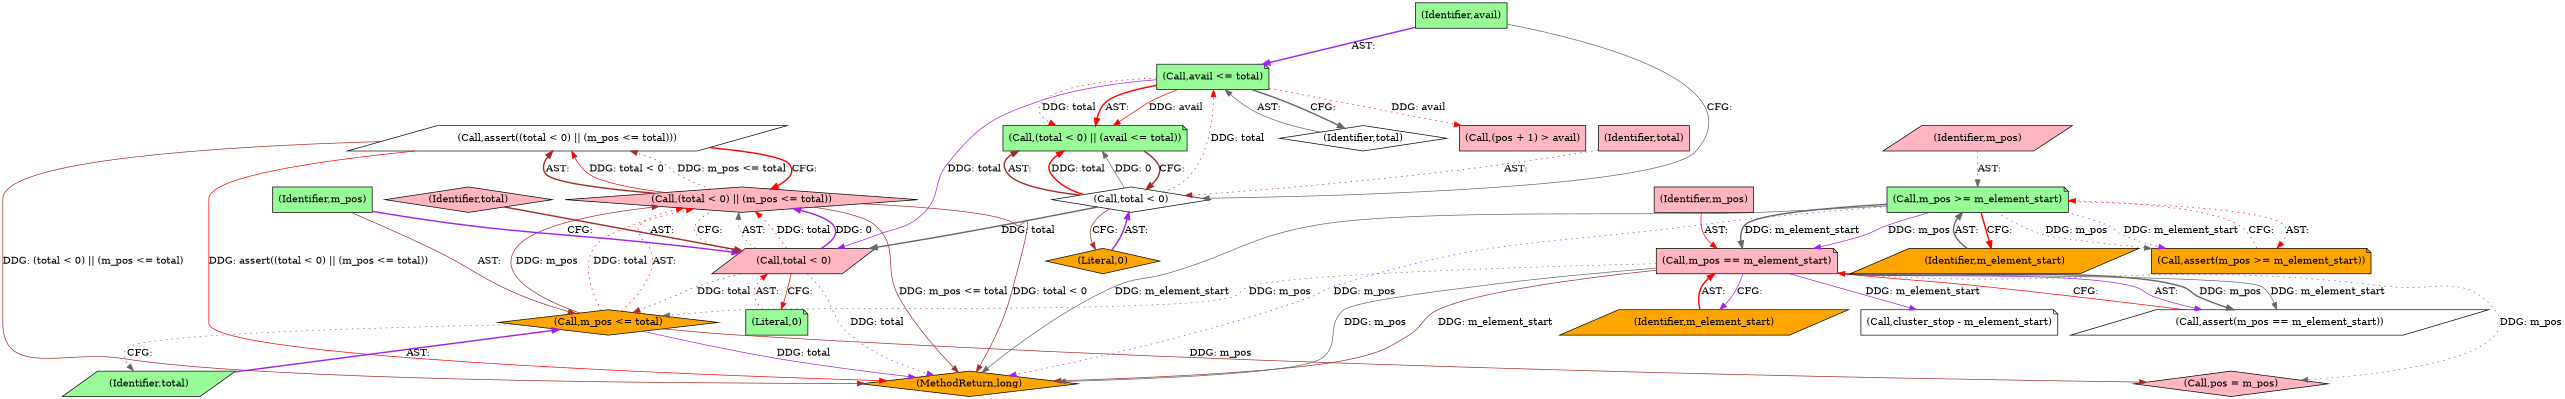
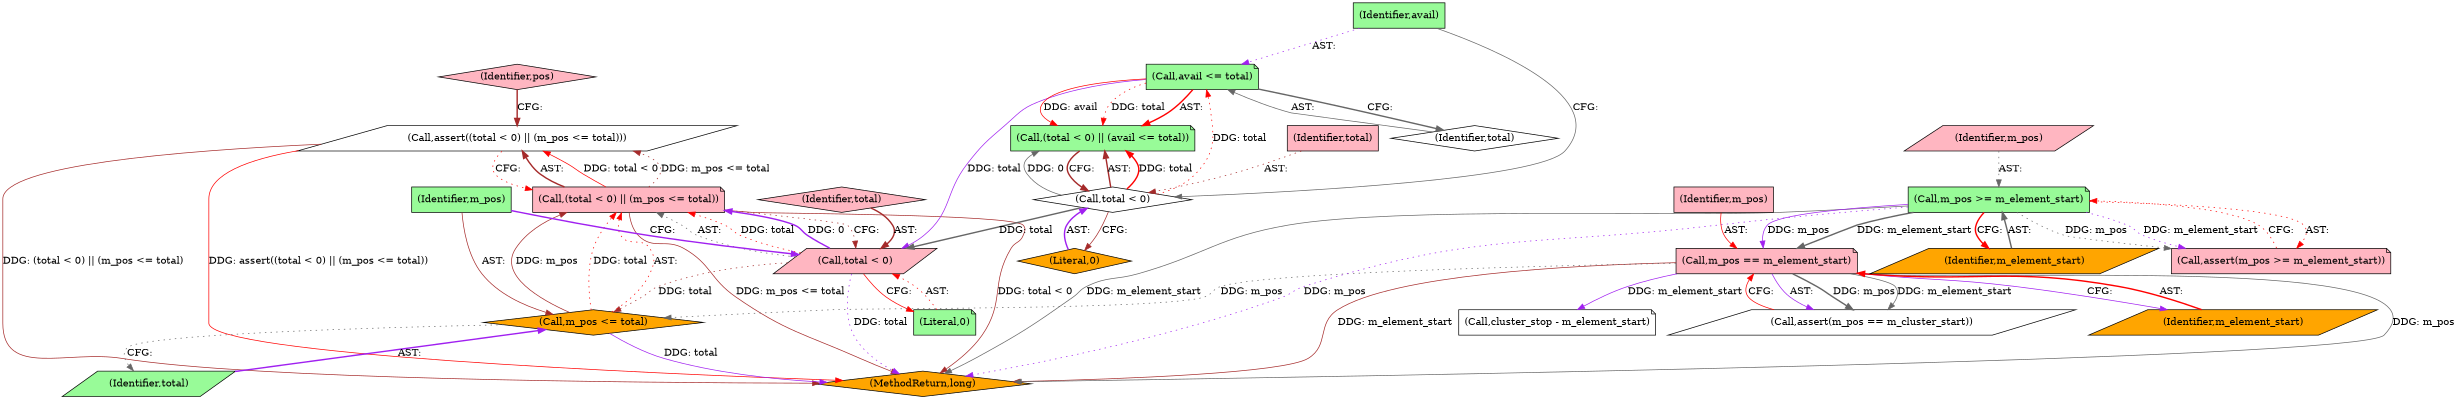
(1342, 45) -> (1304, 45)
none -> (517, 77)
(1523, 138) -> none
(765, 155) -> (498, 177)
(742, 200) -> (629, 200)
(2261, 261) -> (2281, 261)
(2280, 322) -> (1872, 322)
(2231, 384) -> none
